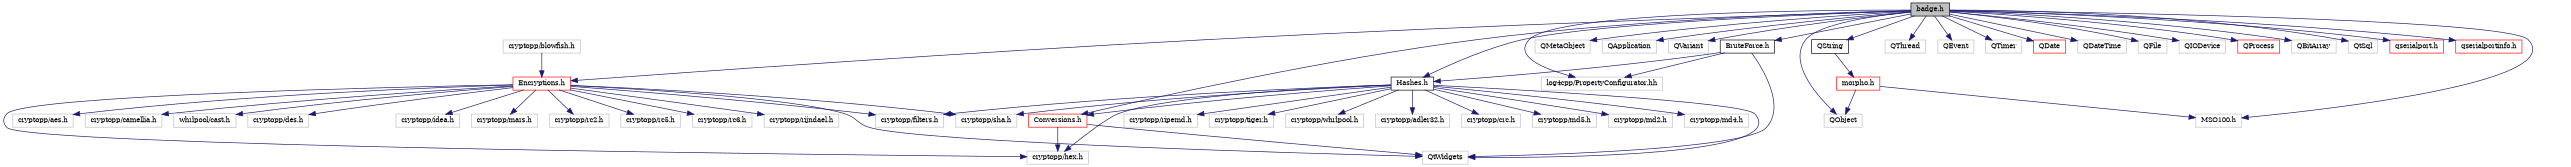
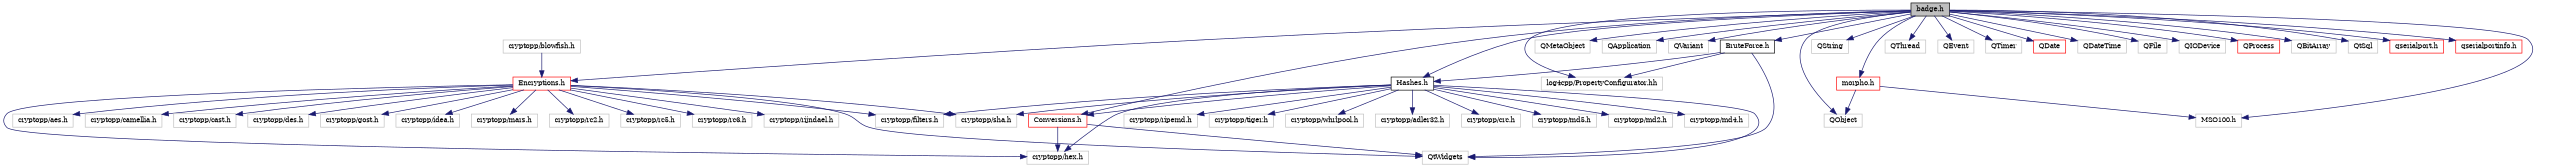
(1830, 47) -> (1830, 47)
(1842, 63) -> (1882, 37)
(205, 121) -> (205, 121)
none -> (352, 121)
